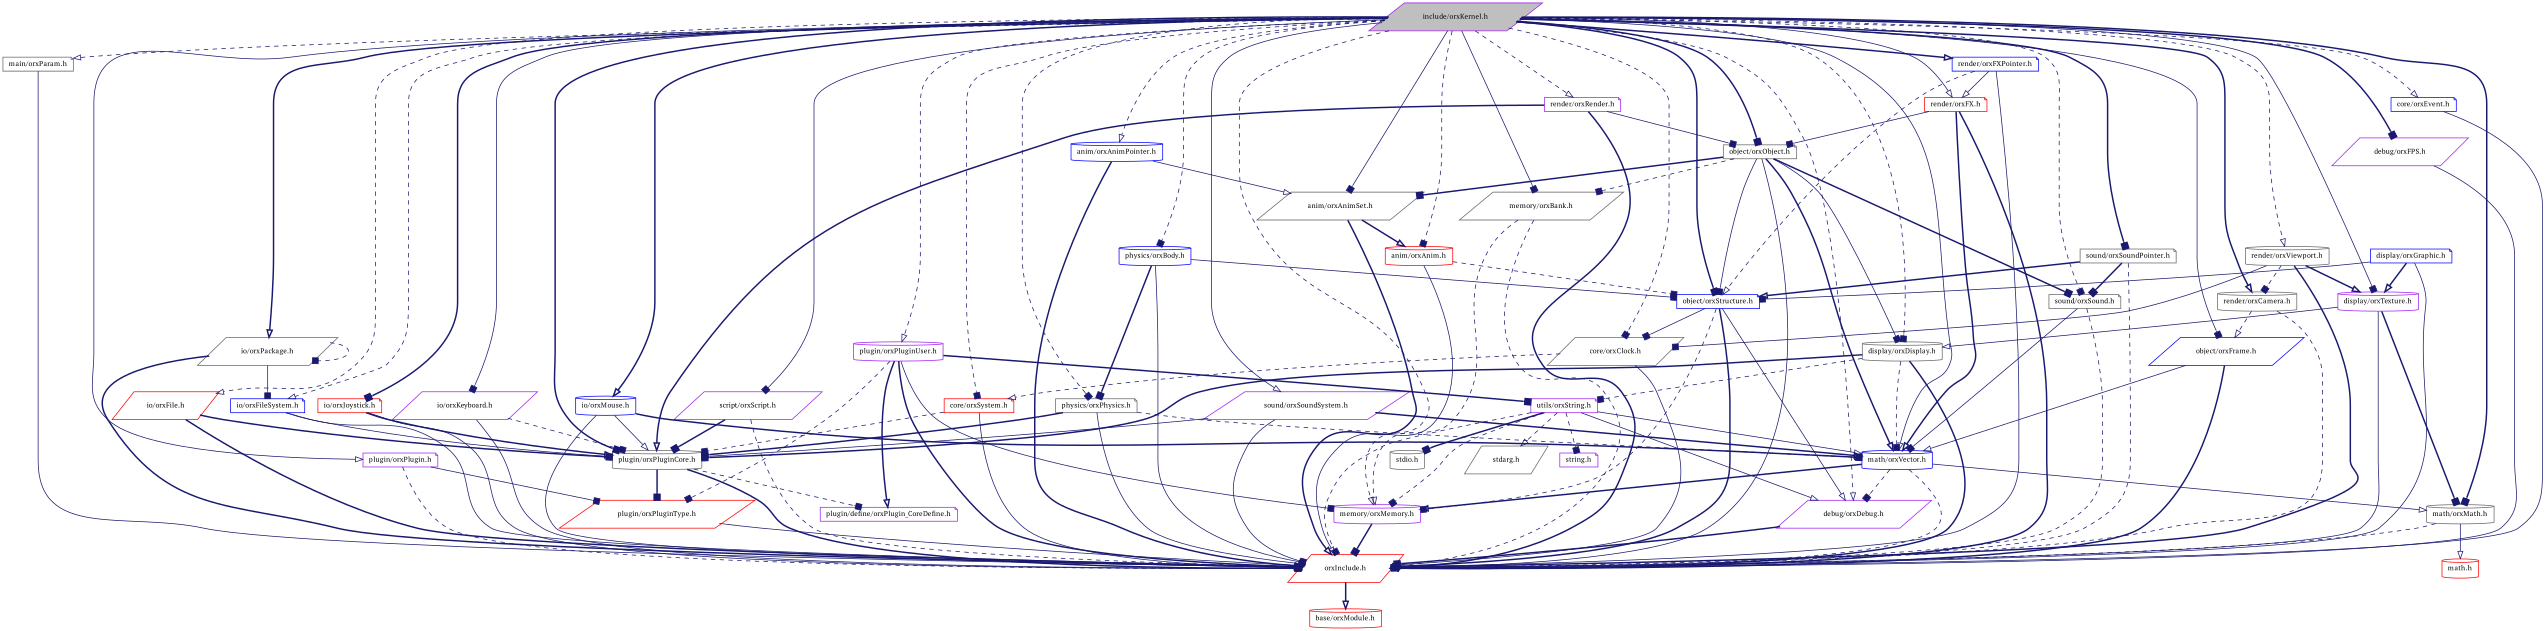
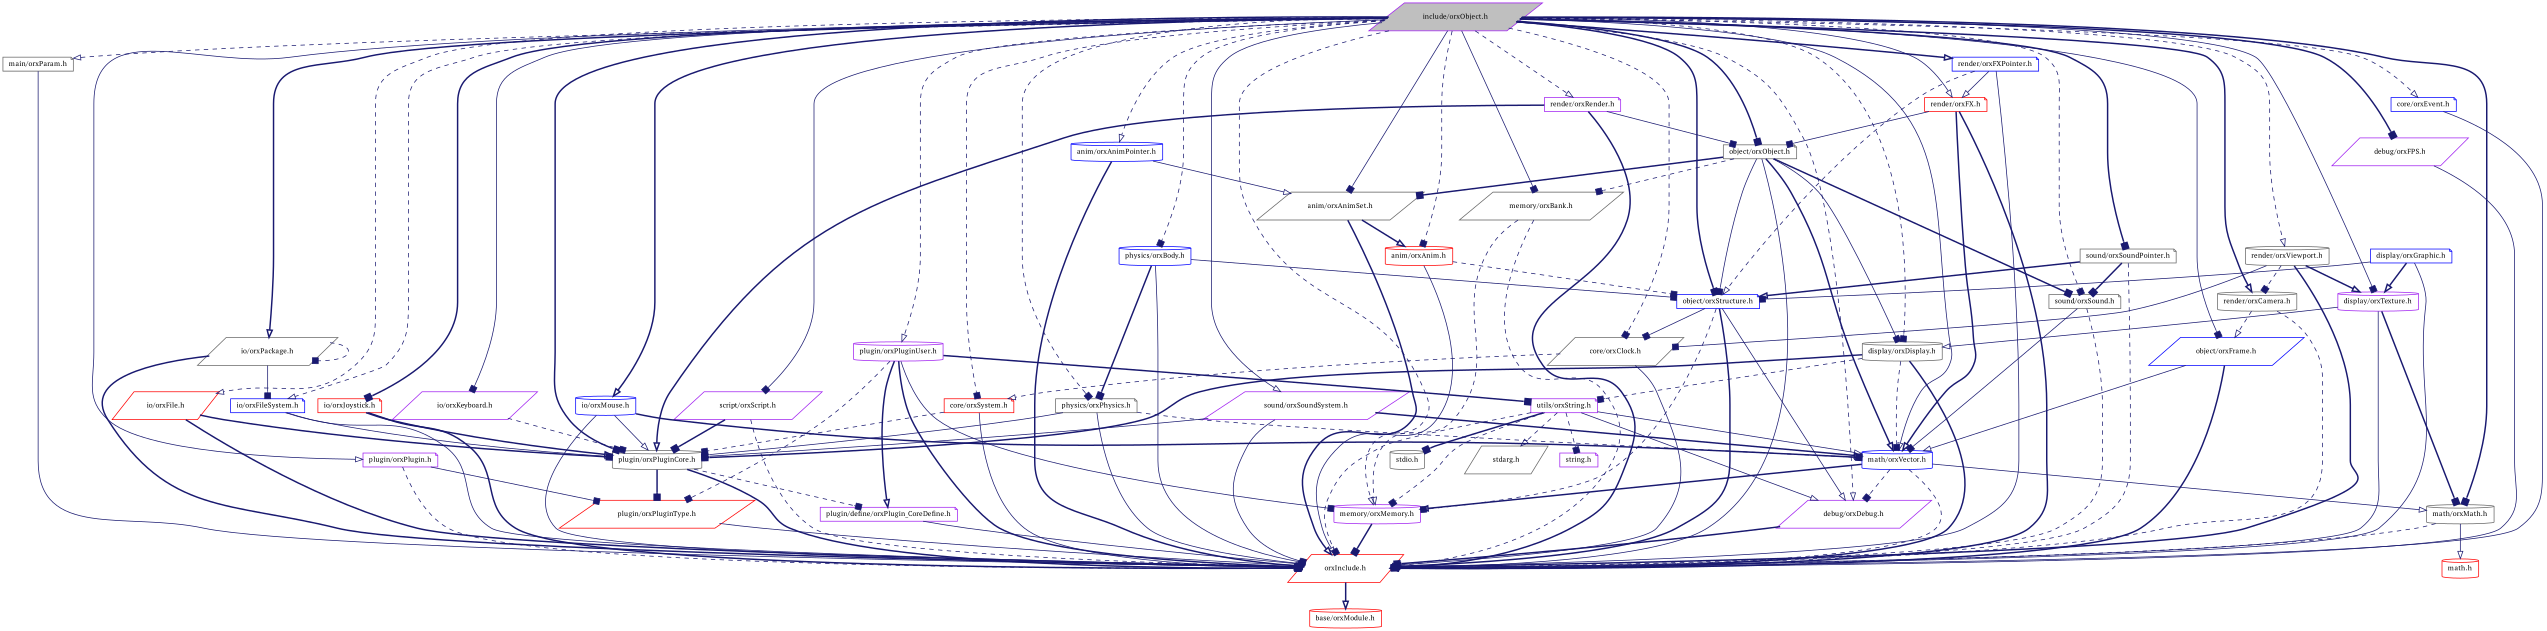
(1456, 17) -> (1456, 17)
(904, 434) -> (904, 434)
(1036, 468) -> (1036, 468)
(801, 561) -> (801, 561)
(852, 562) -> (1110, 545)
